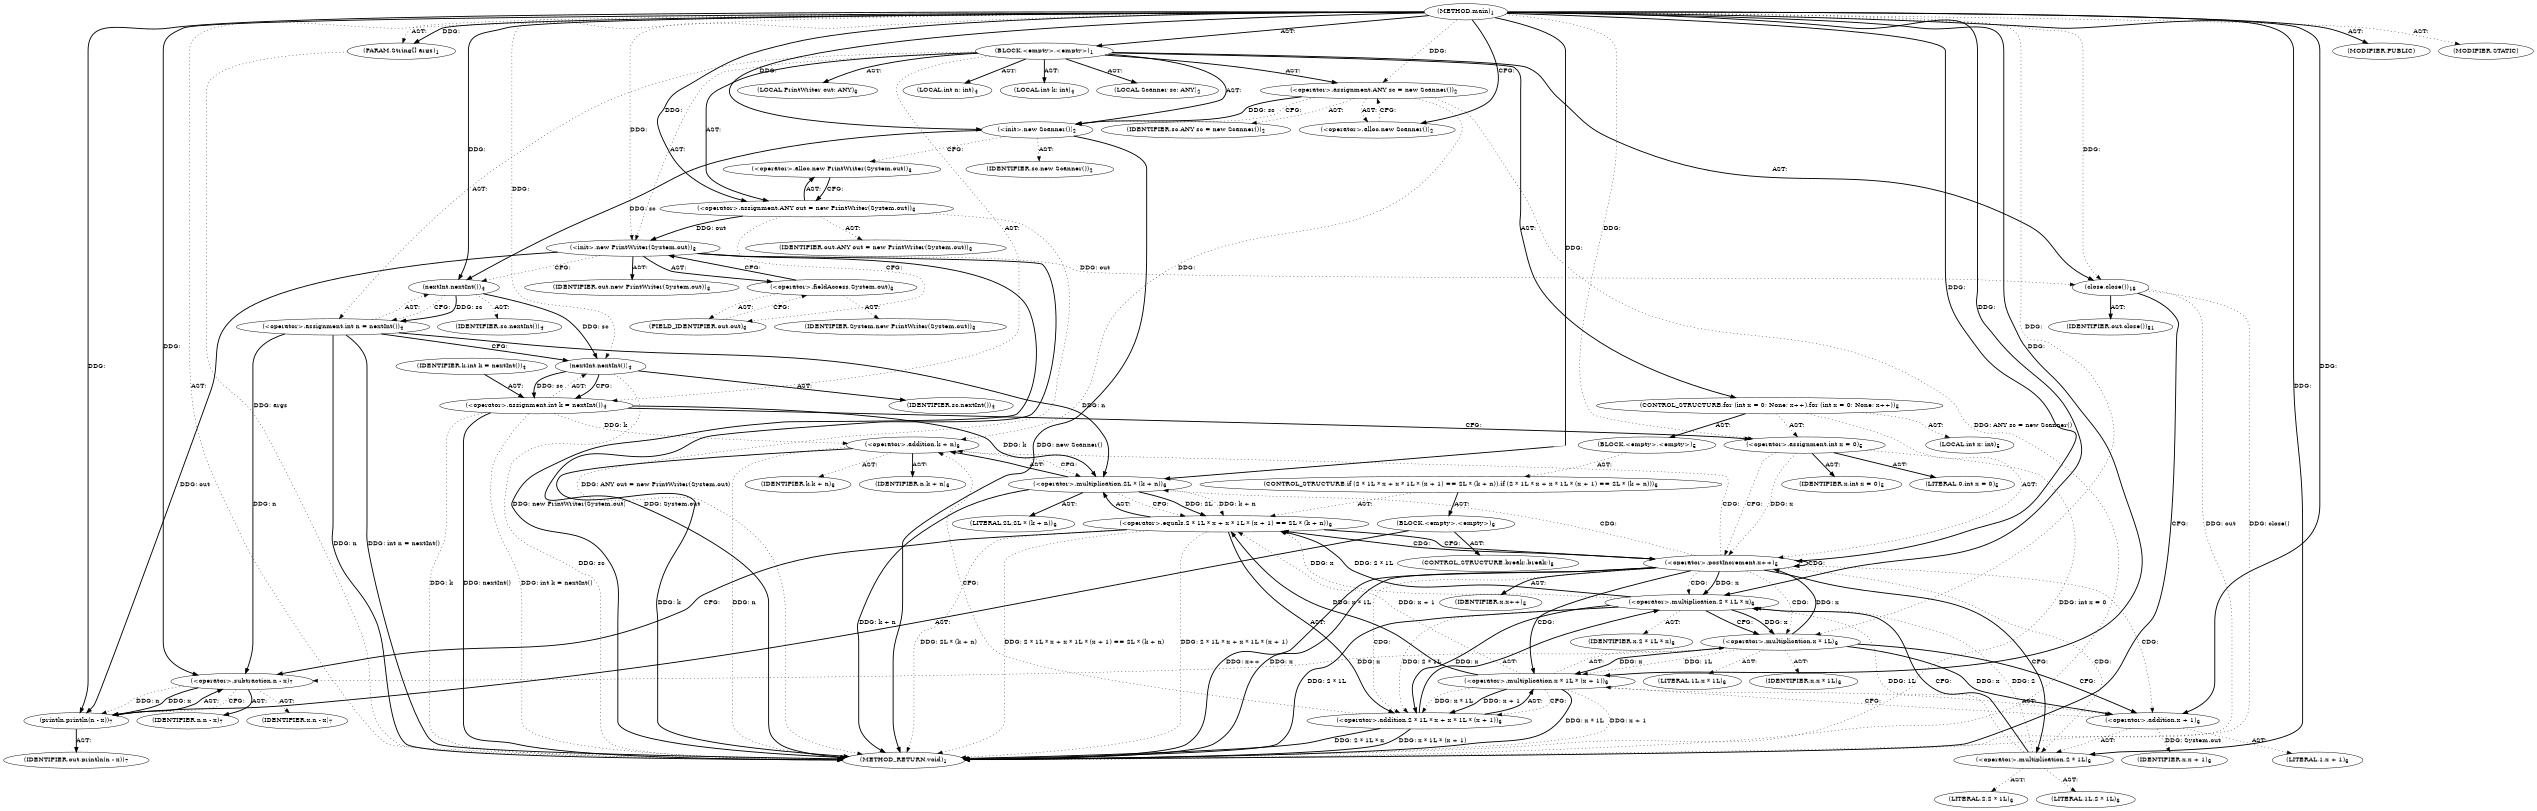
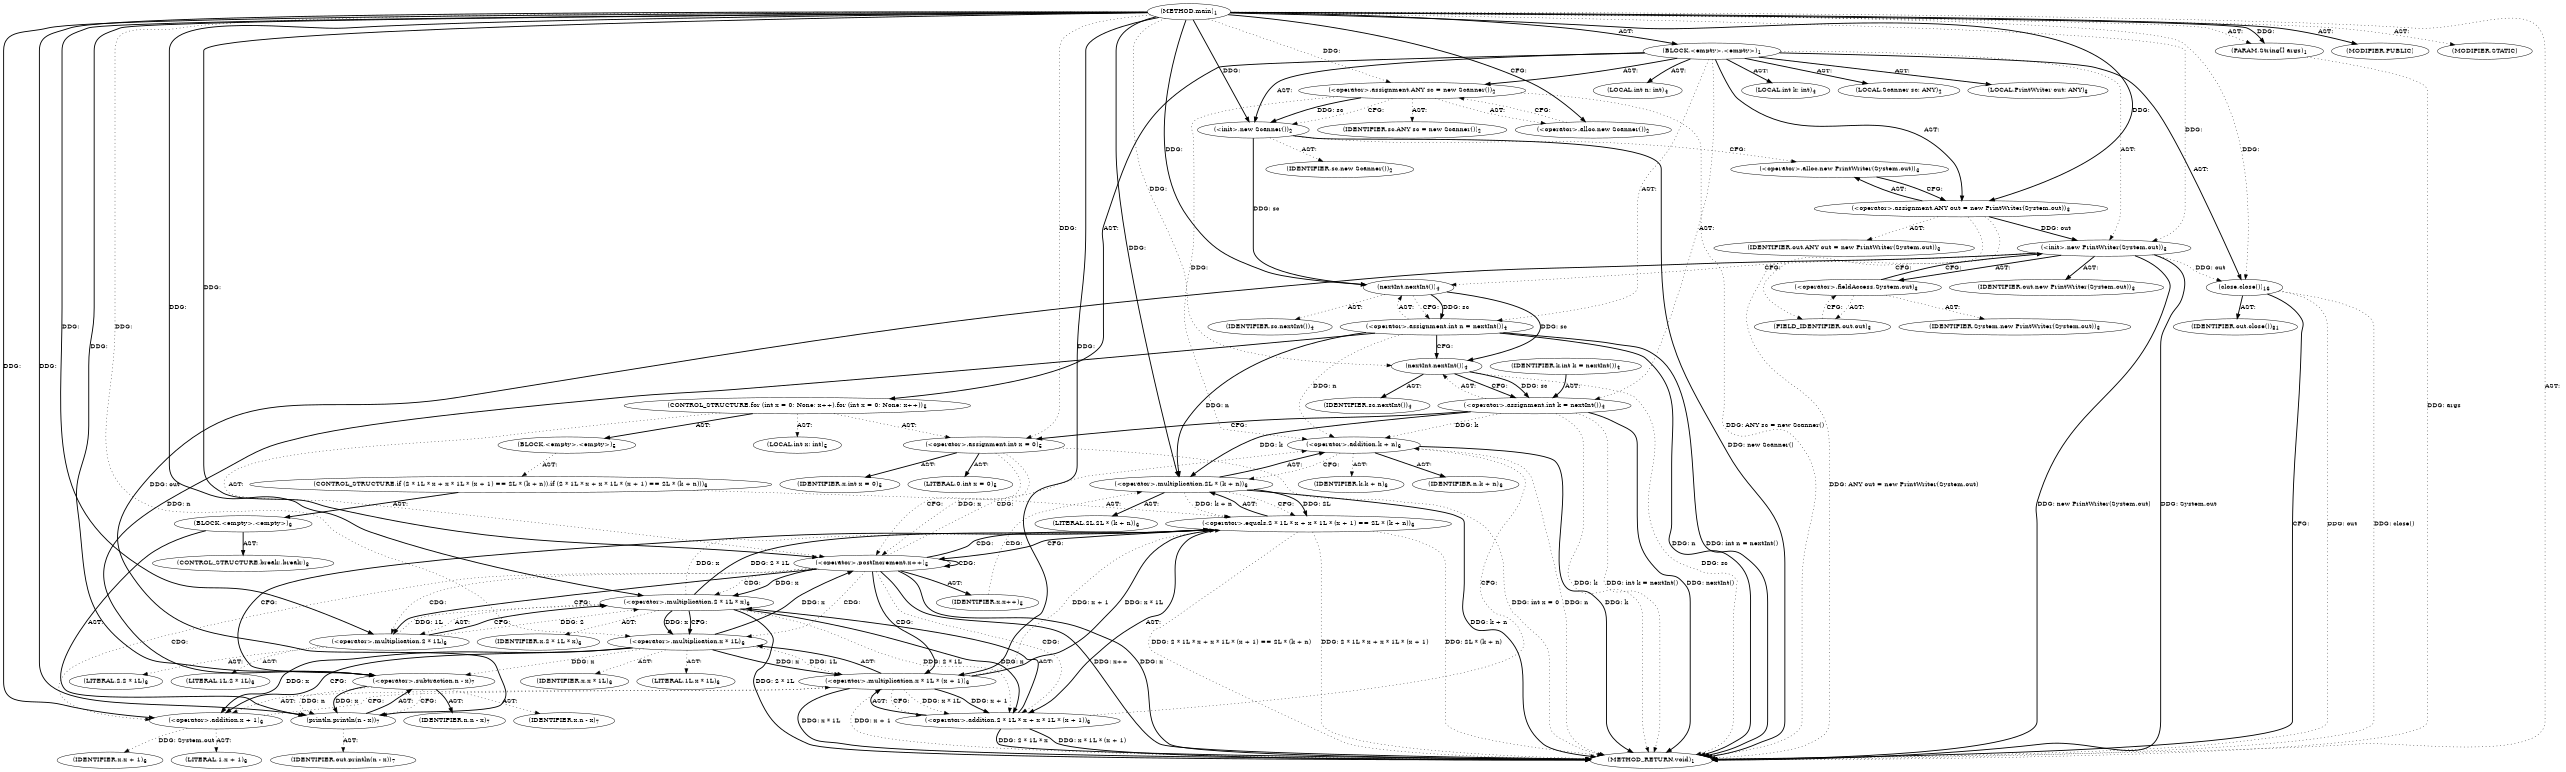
none -> (1324, 372)
(1434, 504) -> (1038, 513)
(1597, 657) -> (823, 655)
(76, 738) -> (343, 738)
(2096, 740) -> (475, 614)
